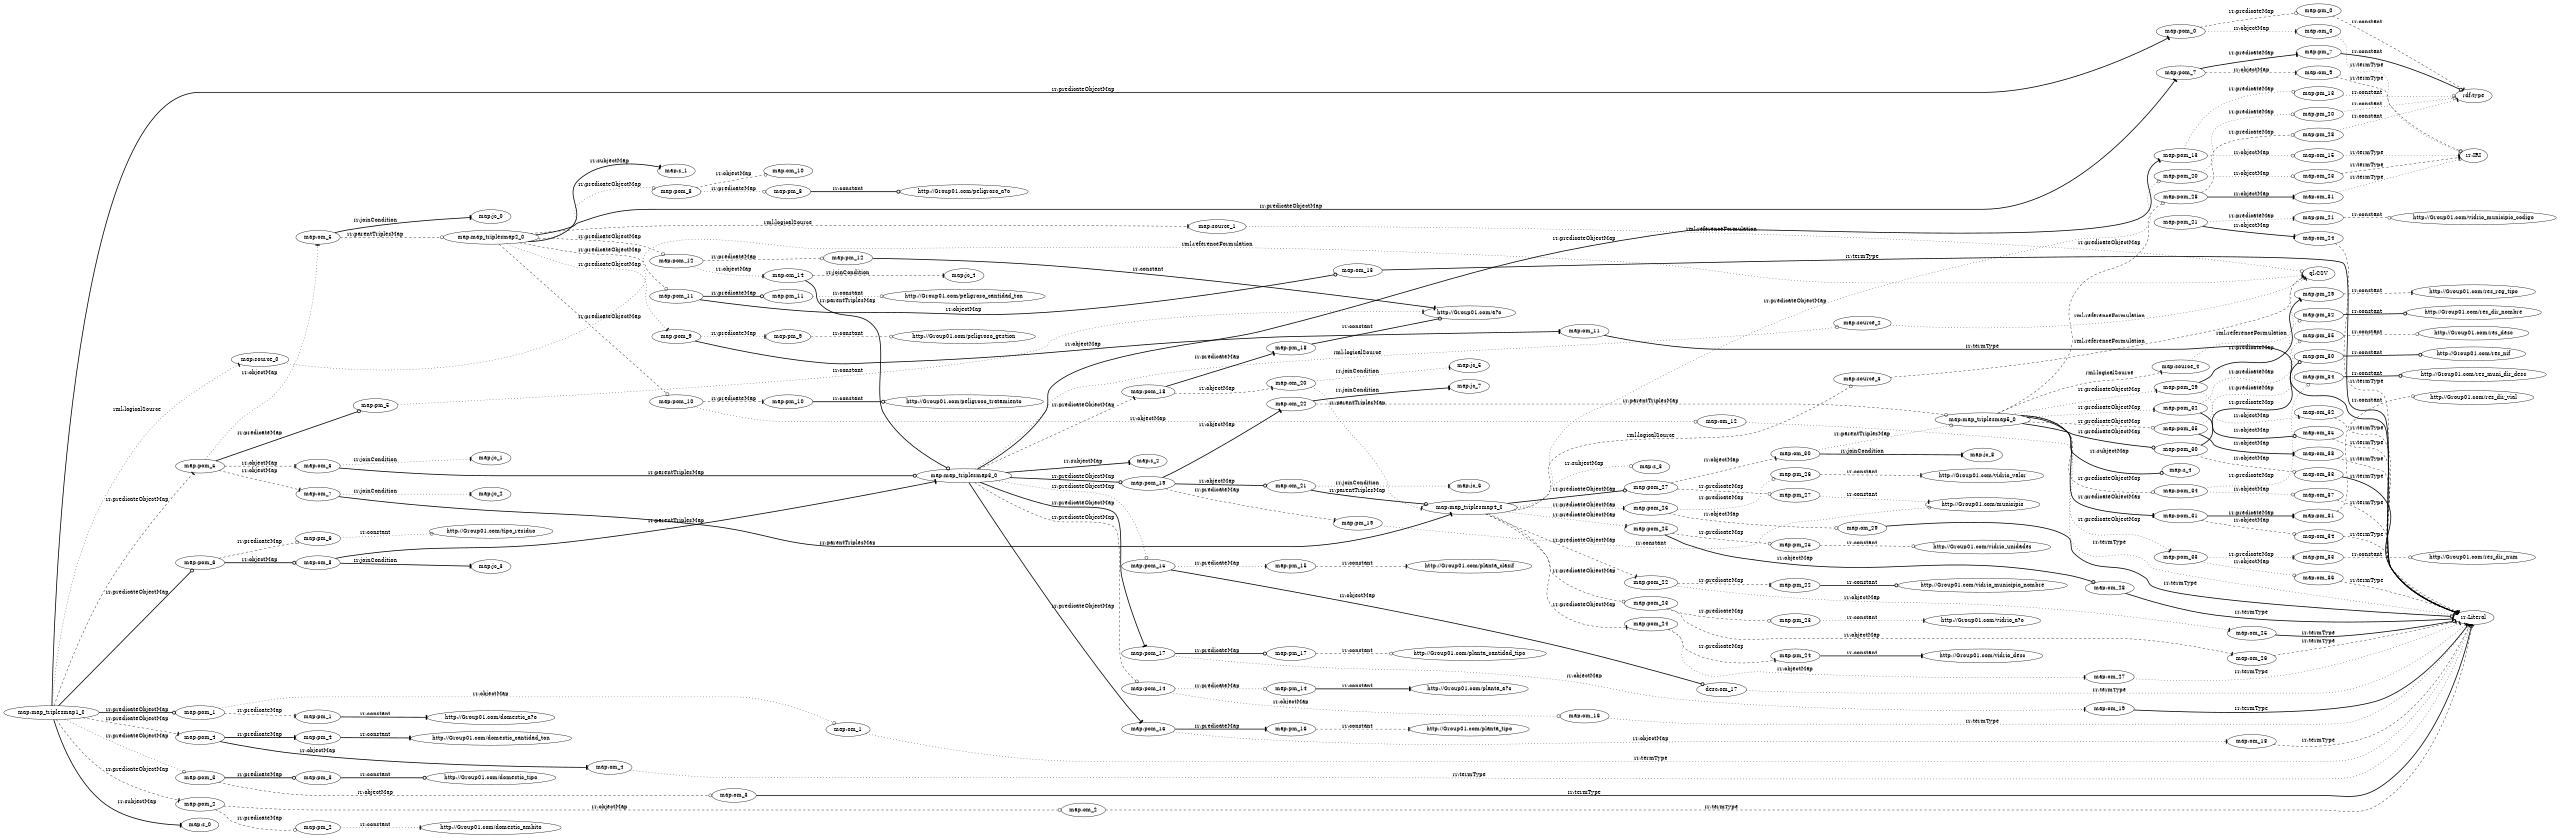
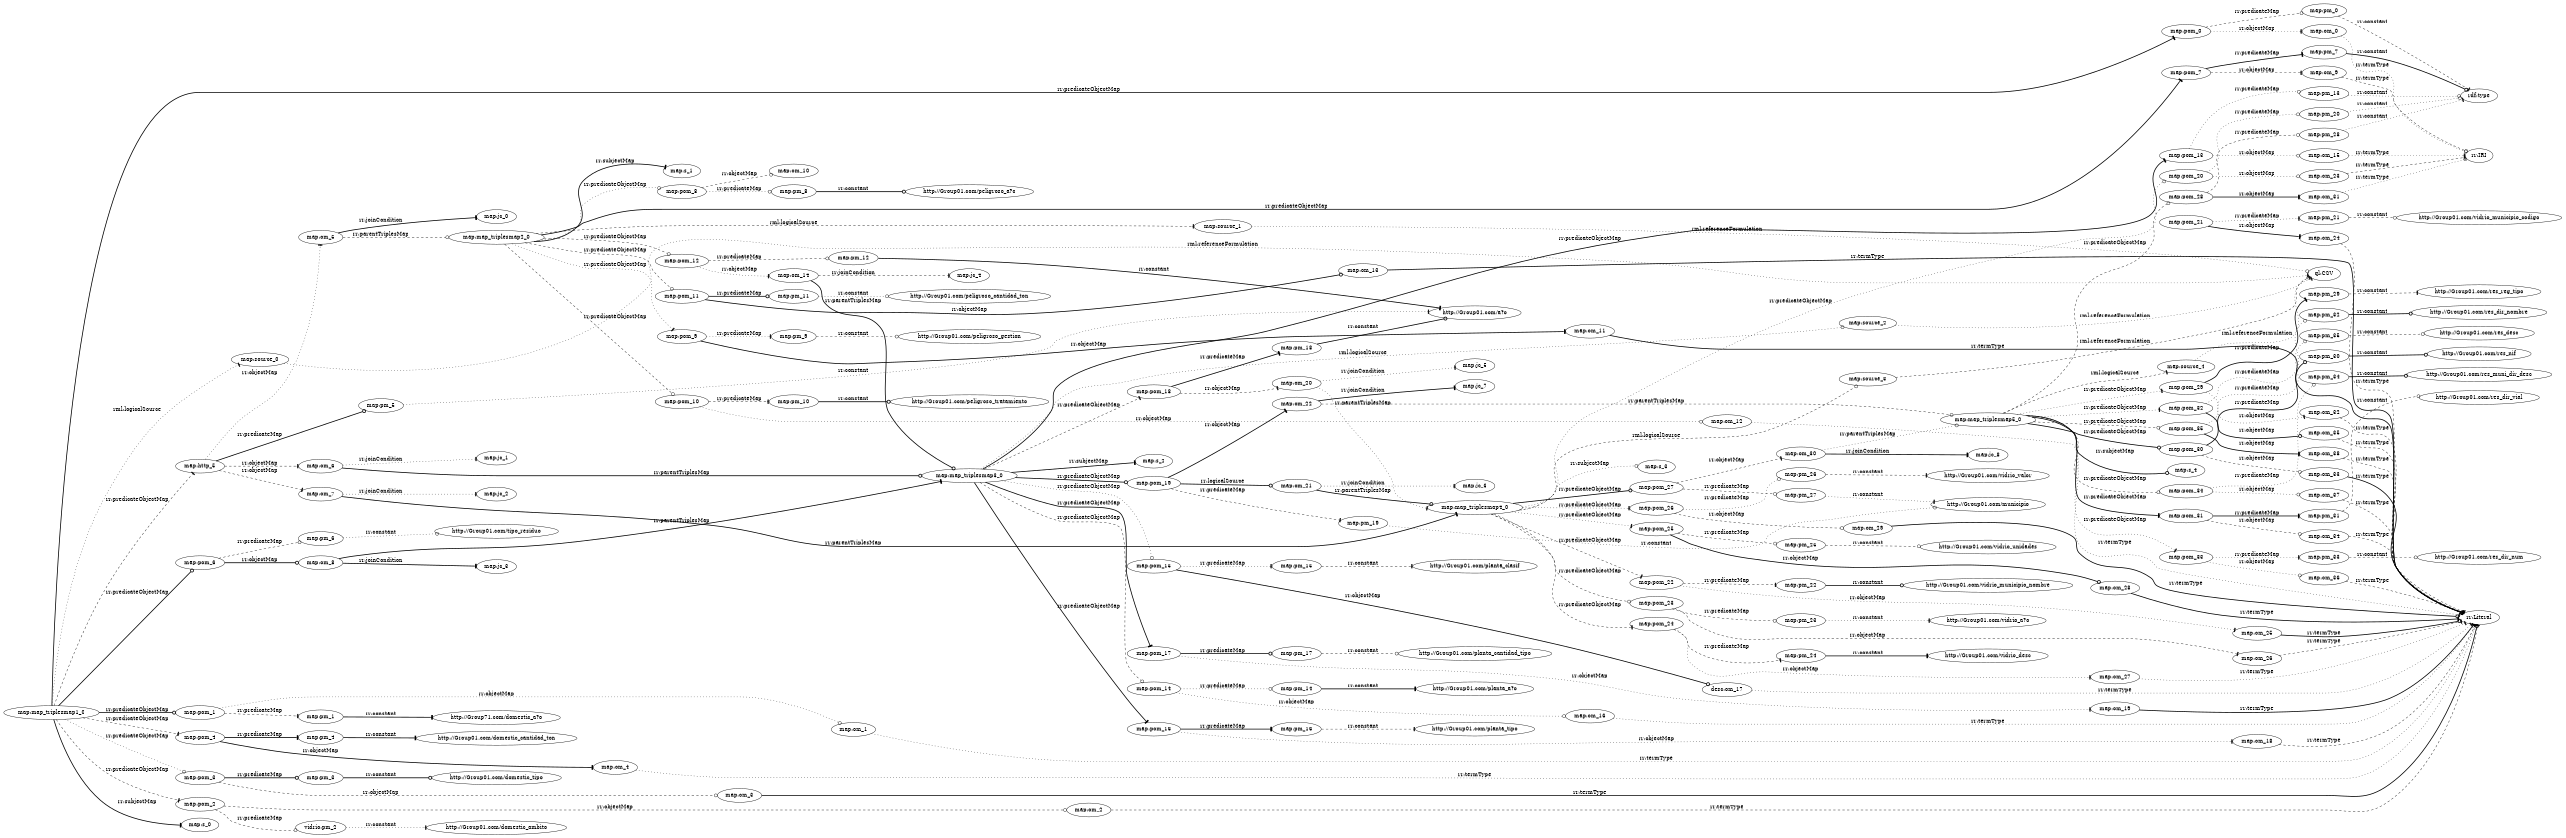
(200, 466) -> (200, 466)
(1217, 481) -> (1223, 481)
(491, 718) -> (497, 718)
(318, 828) -> (321, 828)
